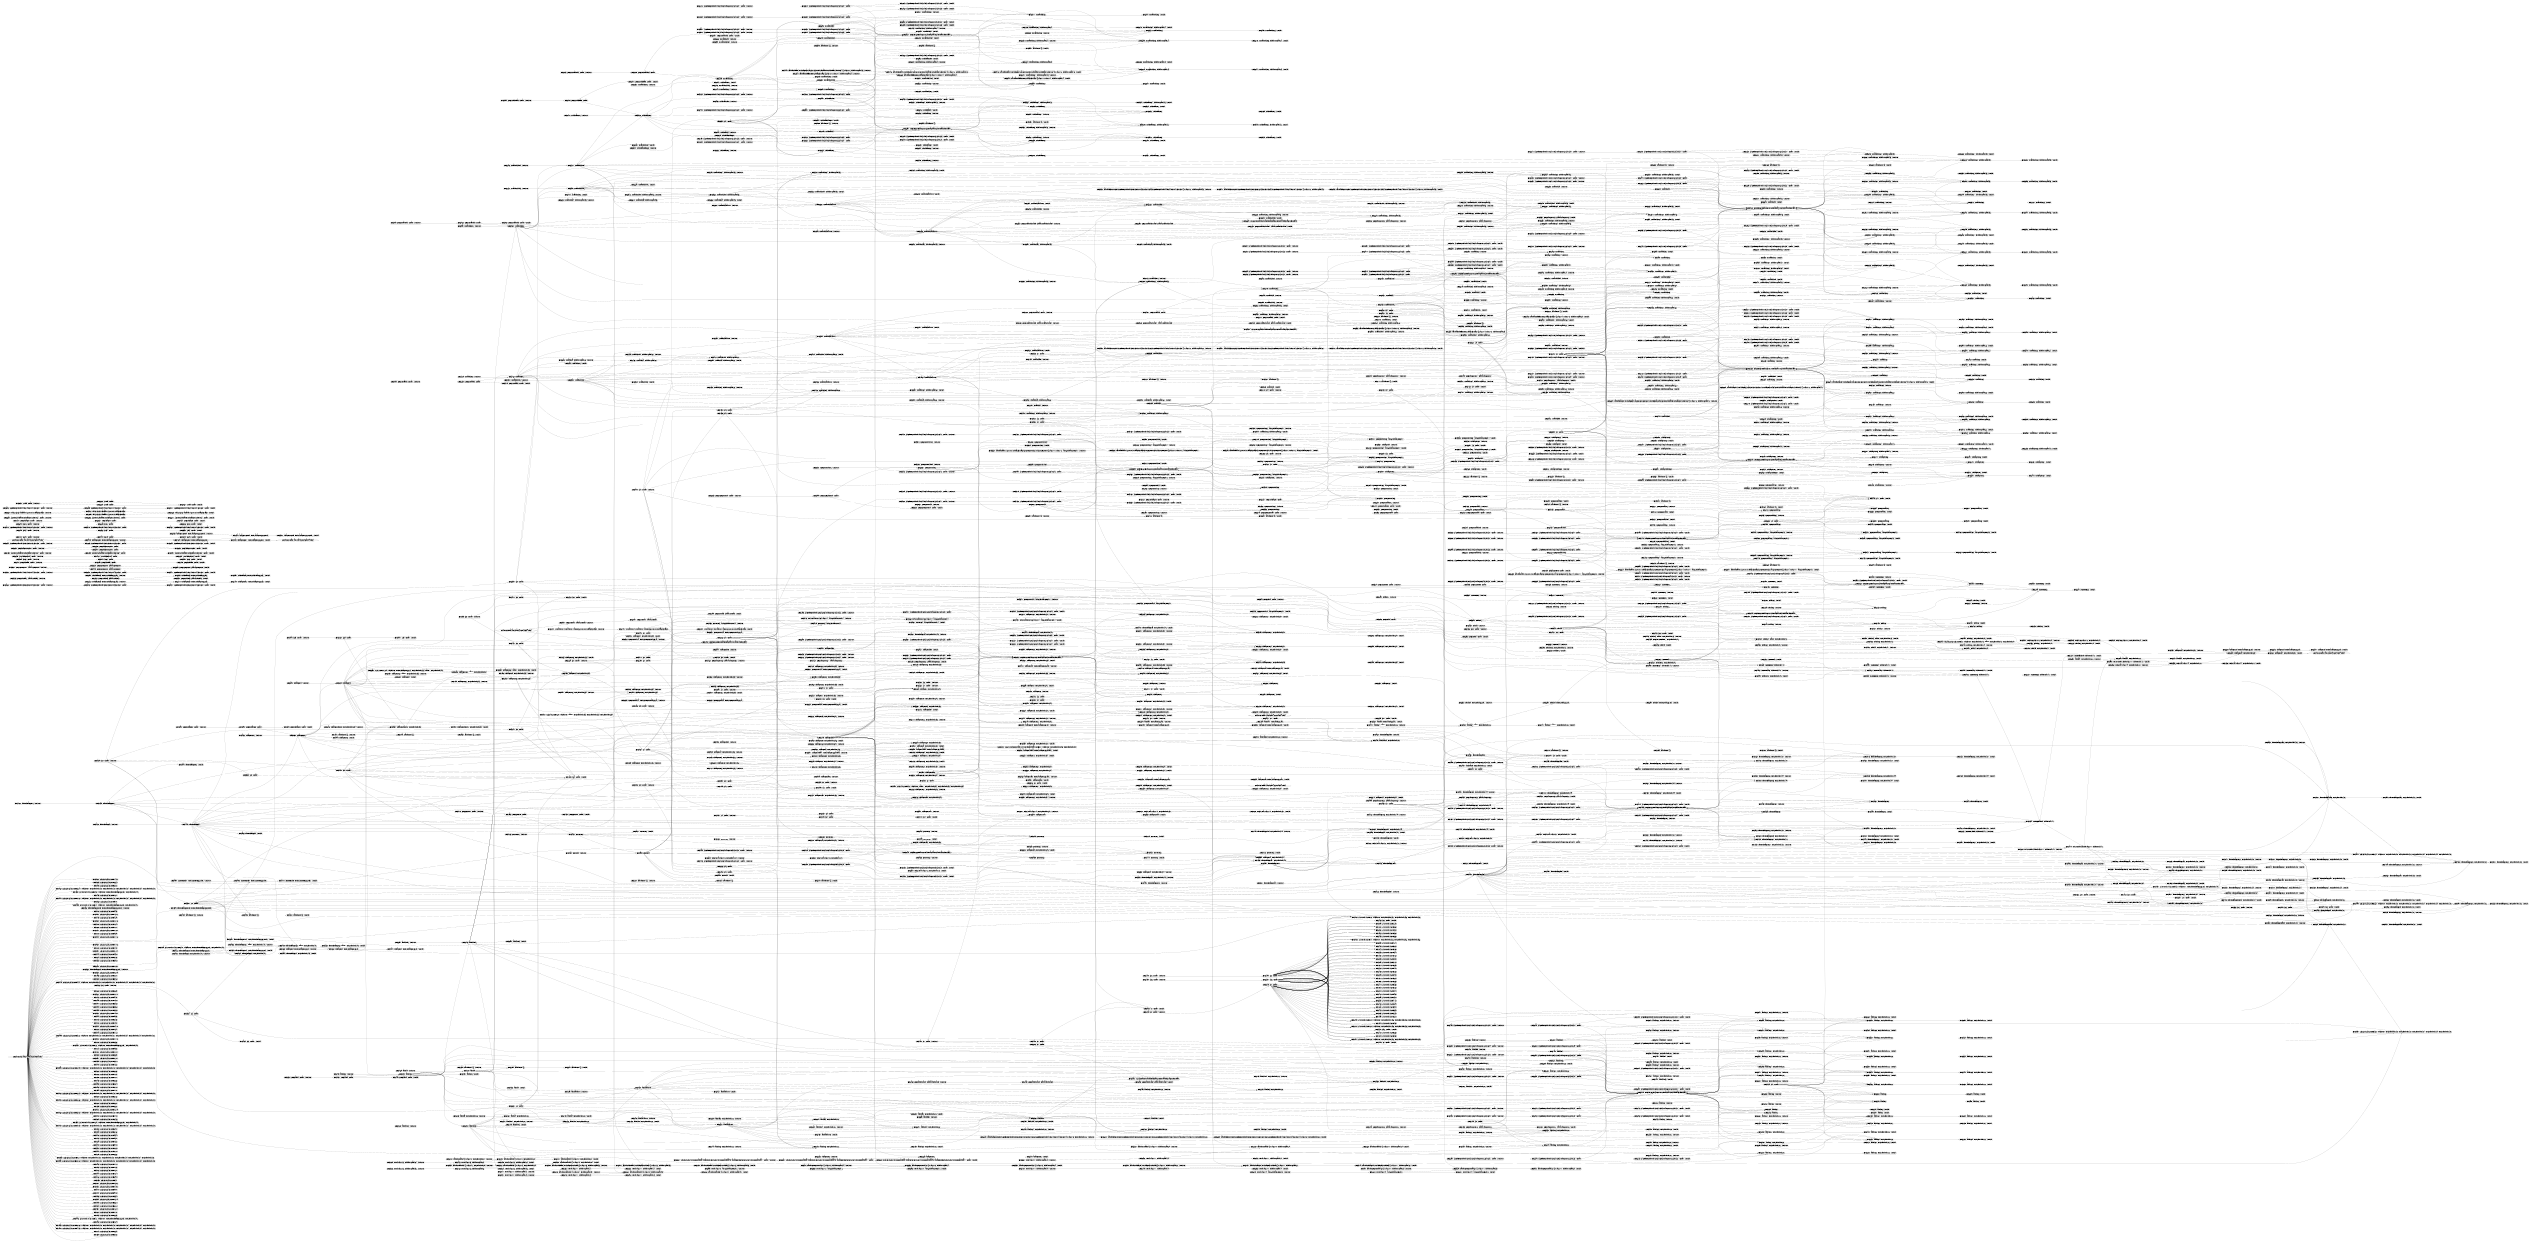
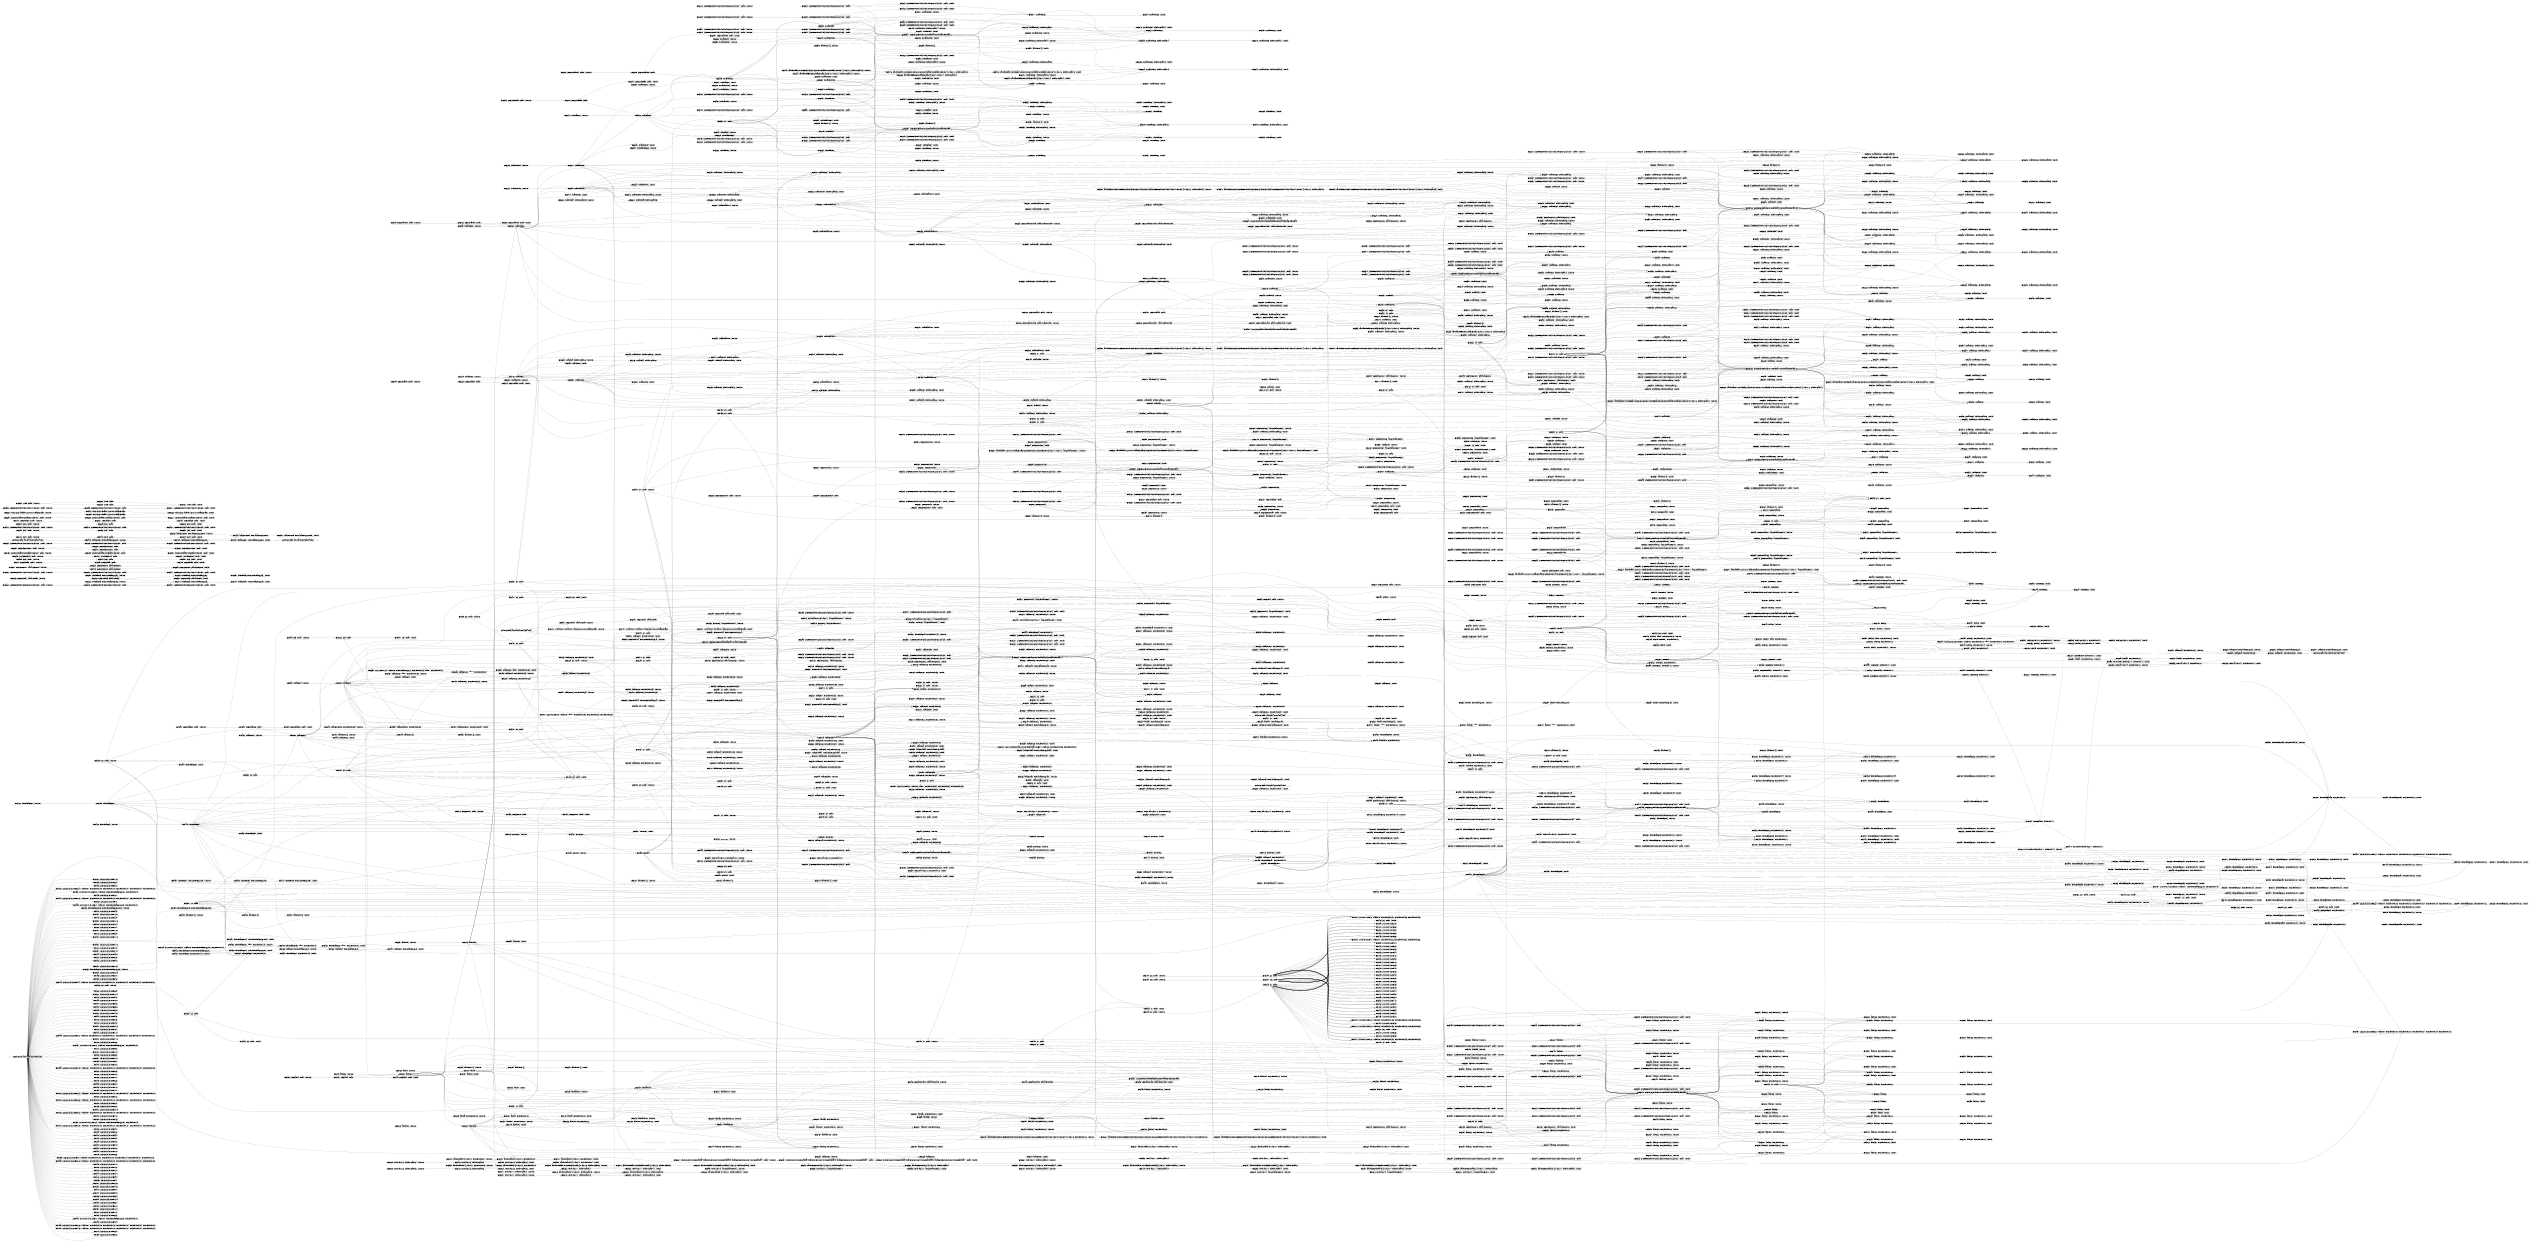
(1262, 227) -> (1262, 227)
(1766, 671) -> (1766, 671)
